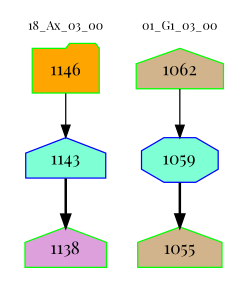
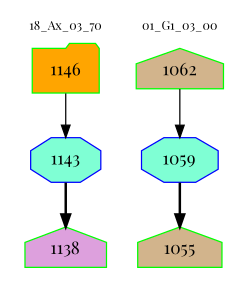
(66, 27) -> (66, 27)
(66, 160) -> (66, 160)
